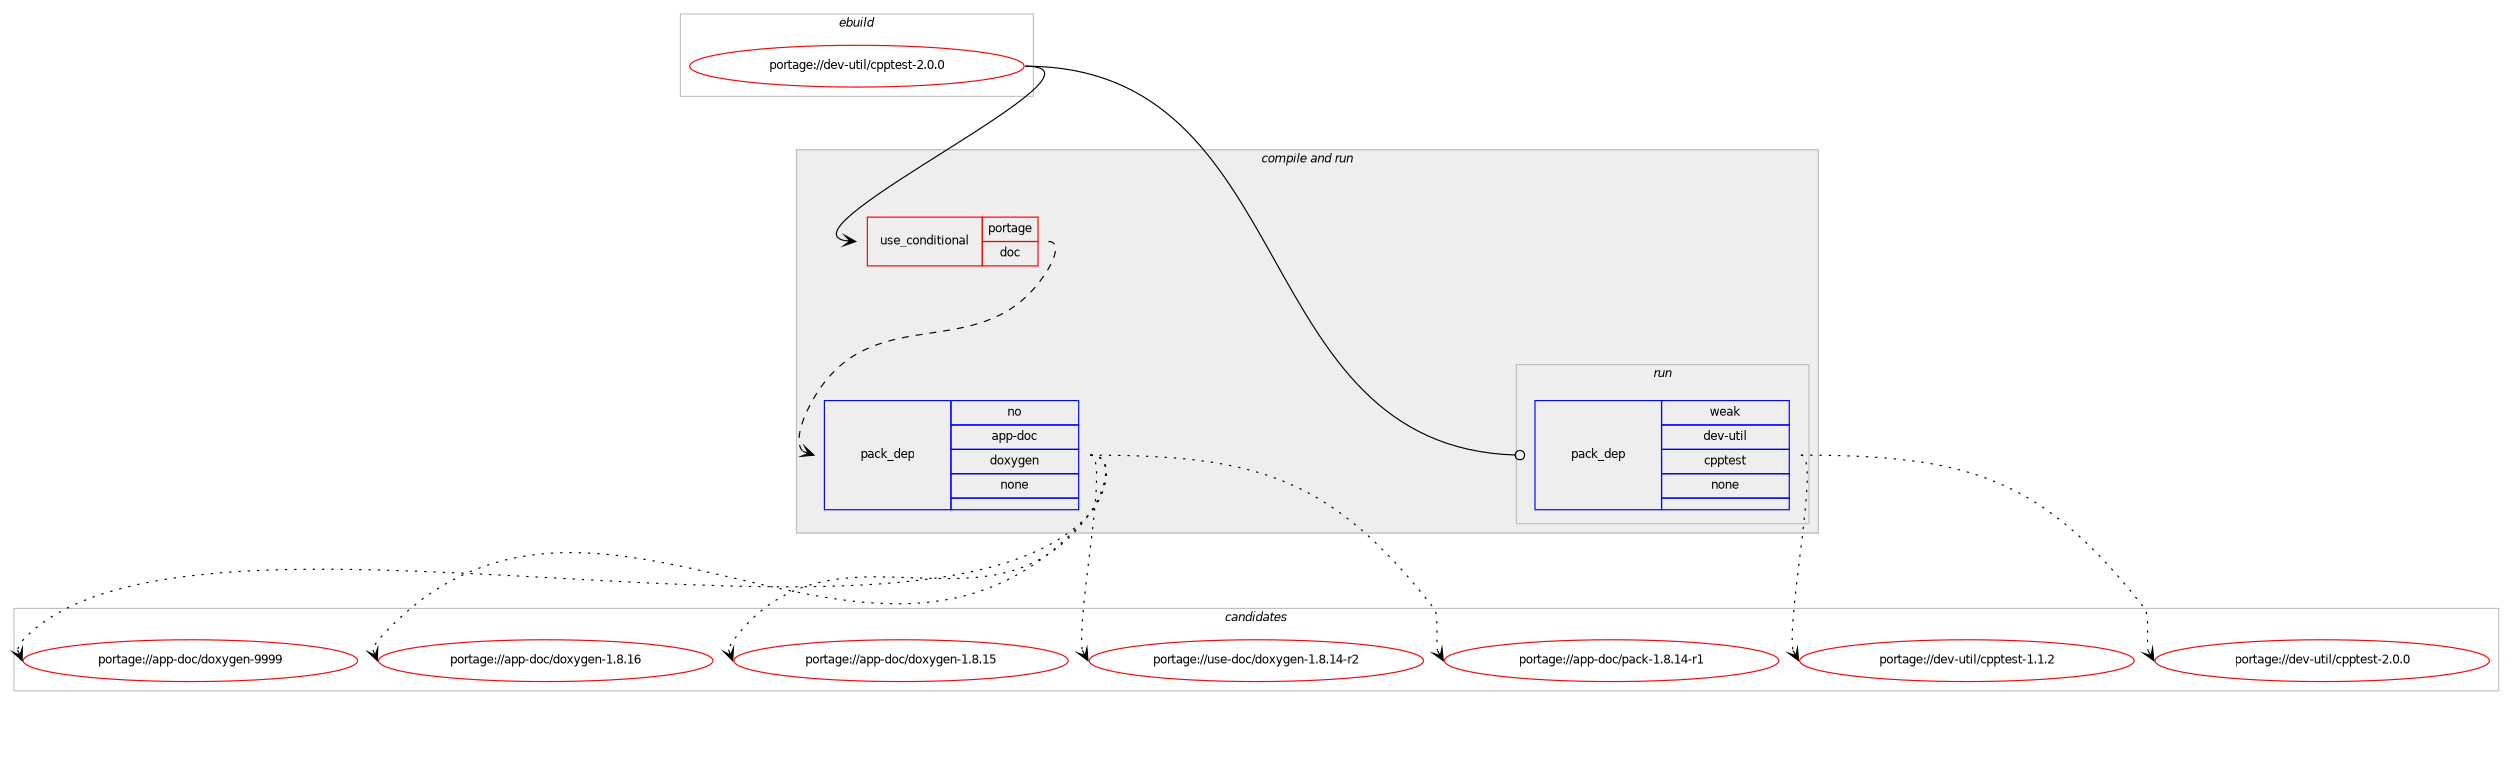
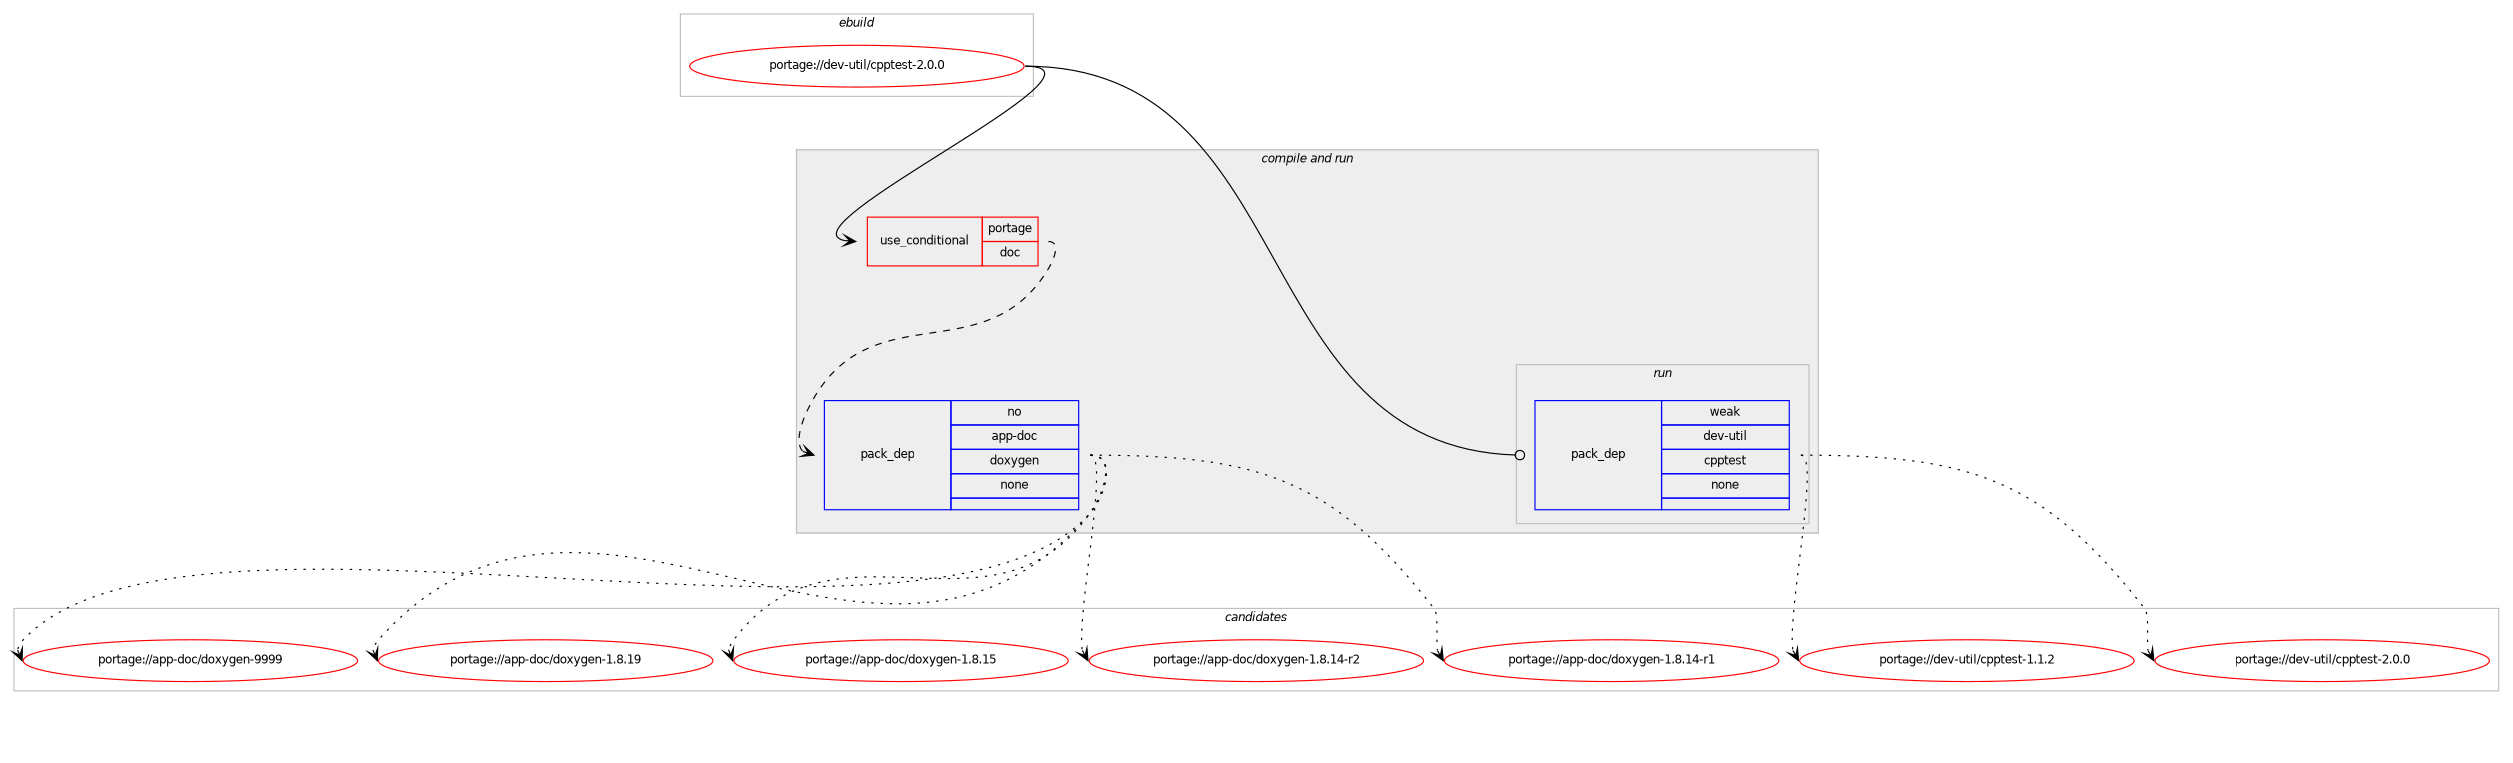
(546, 661) -> (546, 661)
(1256, 661) -> (1256, 661)
(1612, 661) -> (1612, 661)
